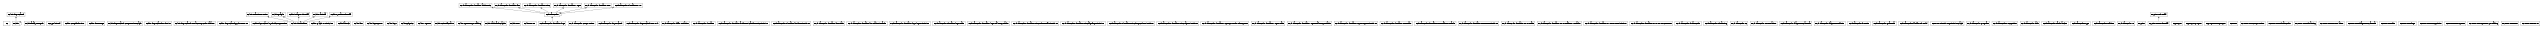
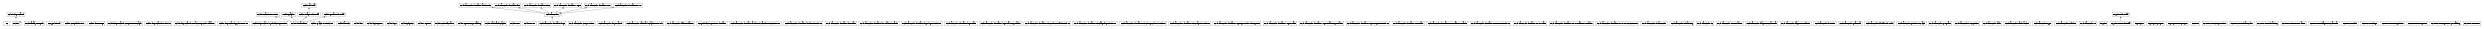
(309, 19) -> (309, 11)
(642, 24) -> (644, 24)
(704, 24) -> (712, 24)
(1606, 24) -> none
(1947, 24) -> (1911, 24)
(2530, 24) -> none
